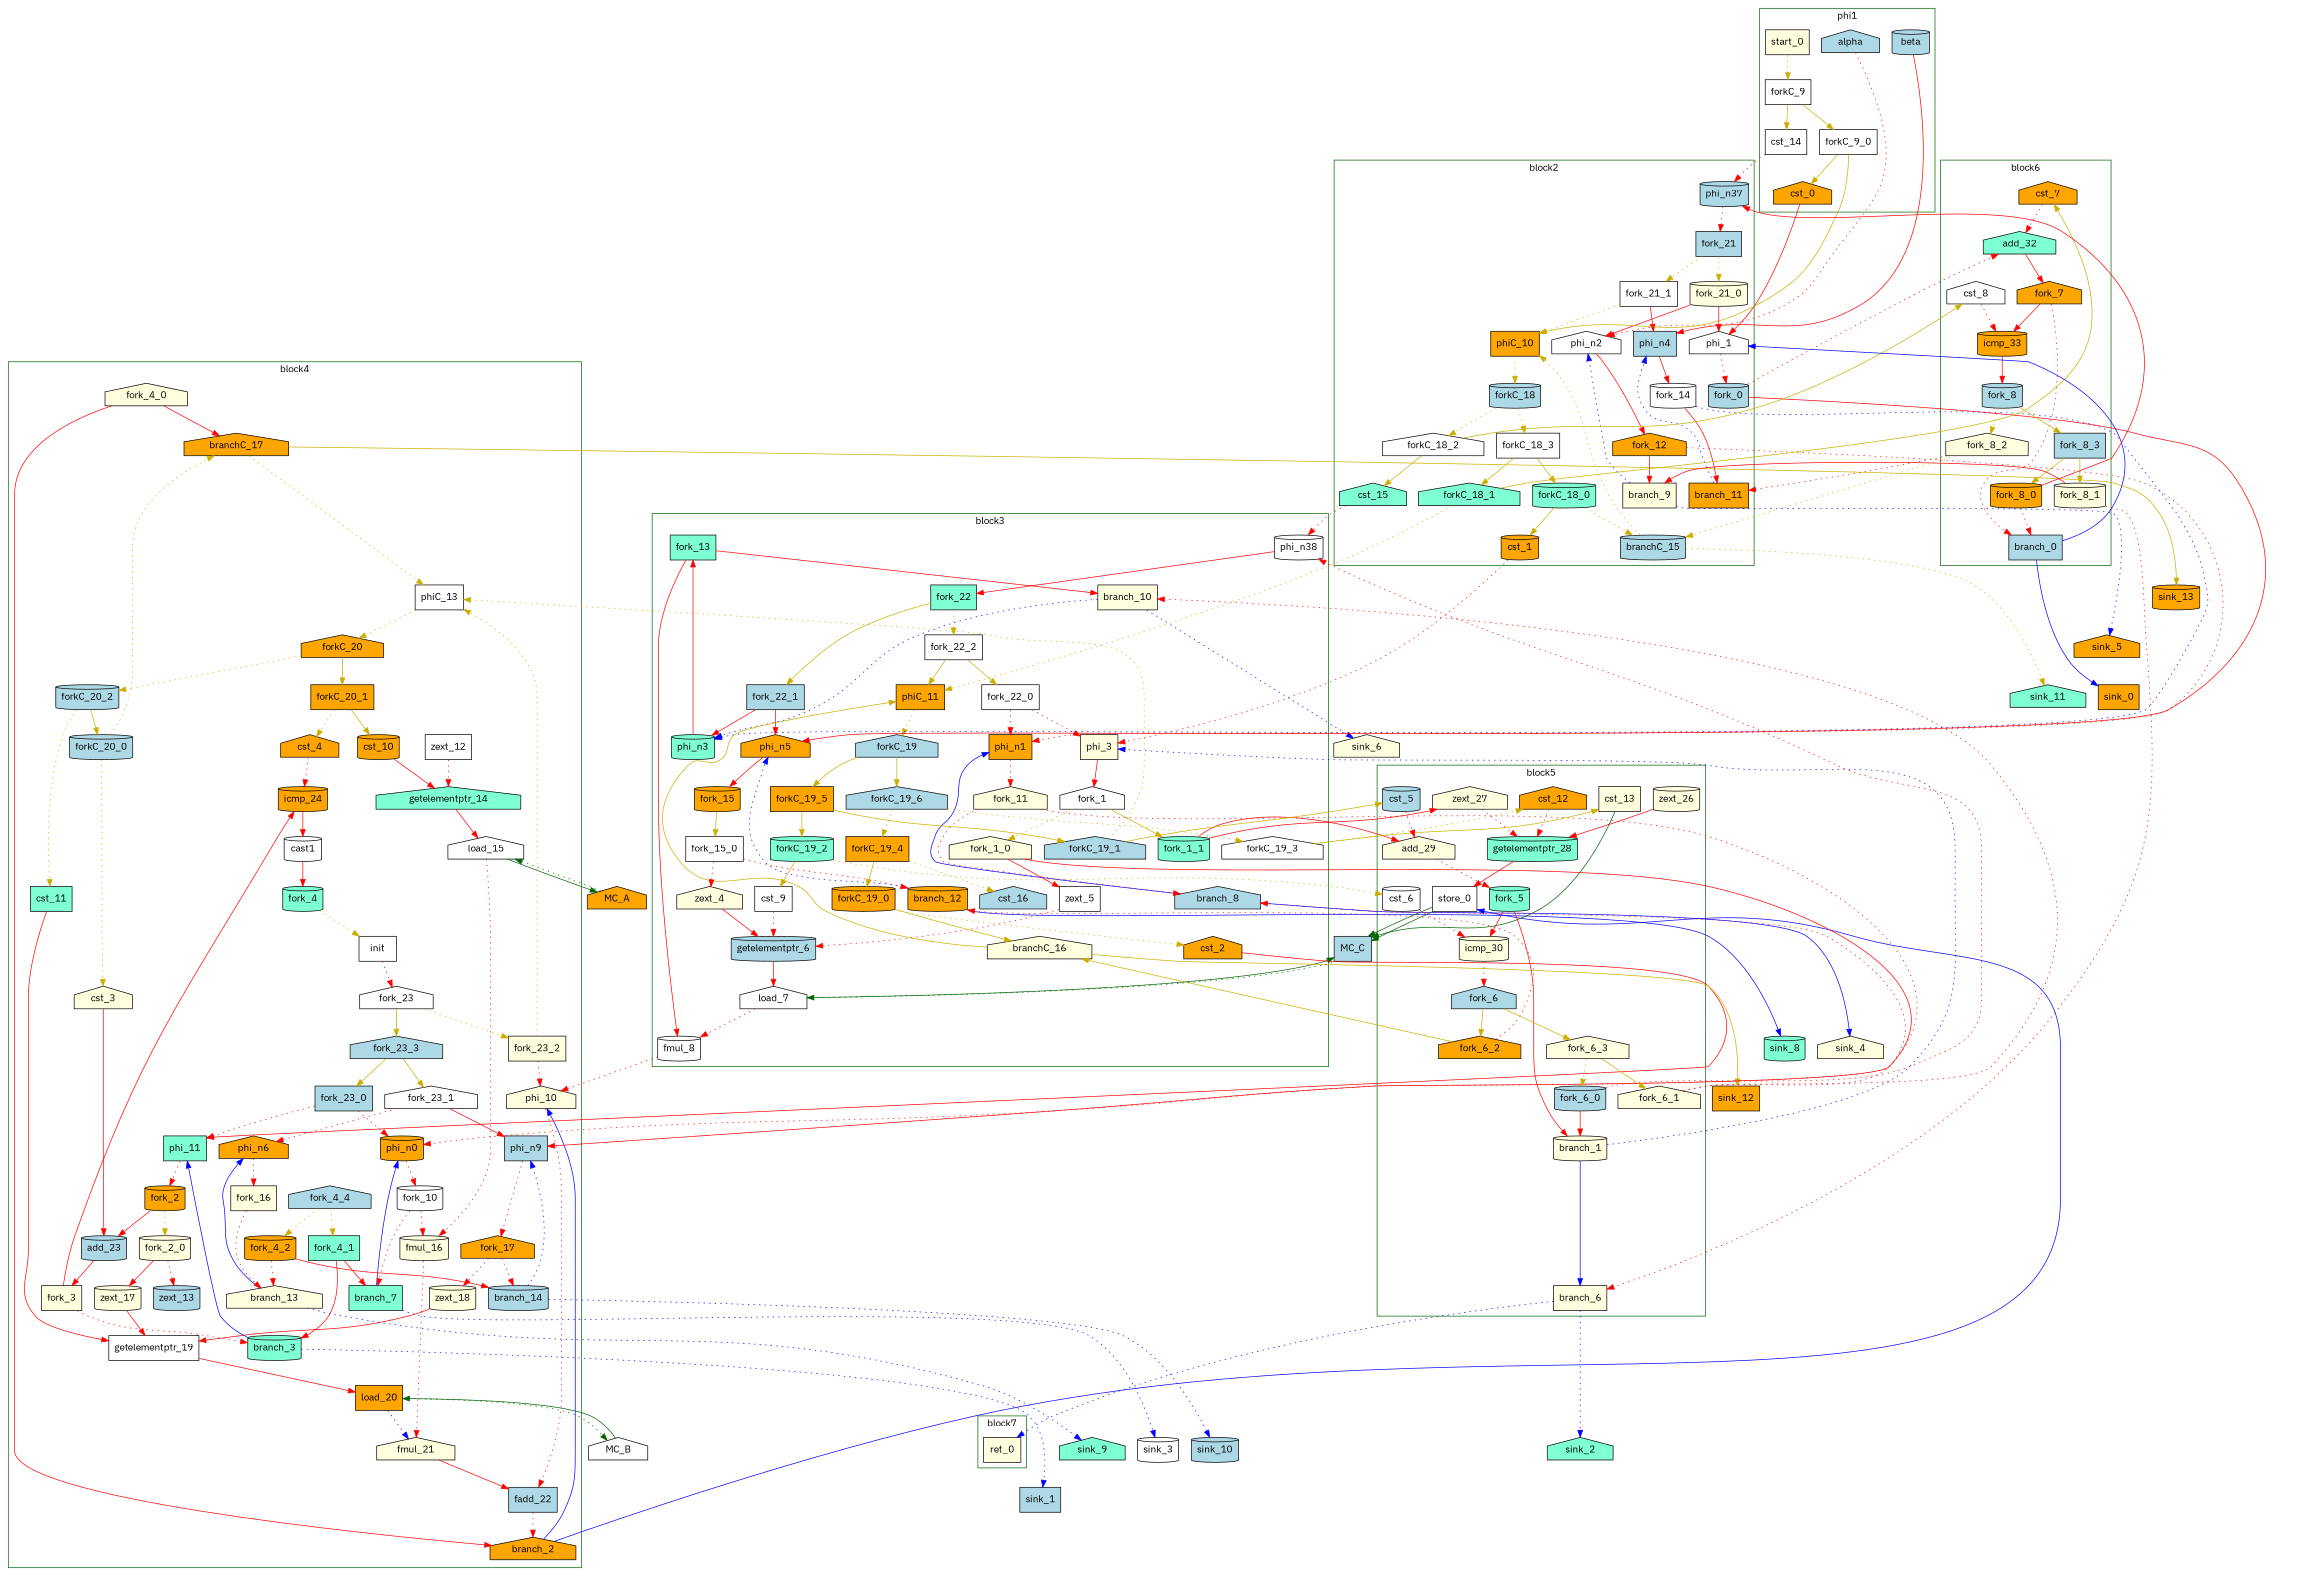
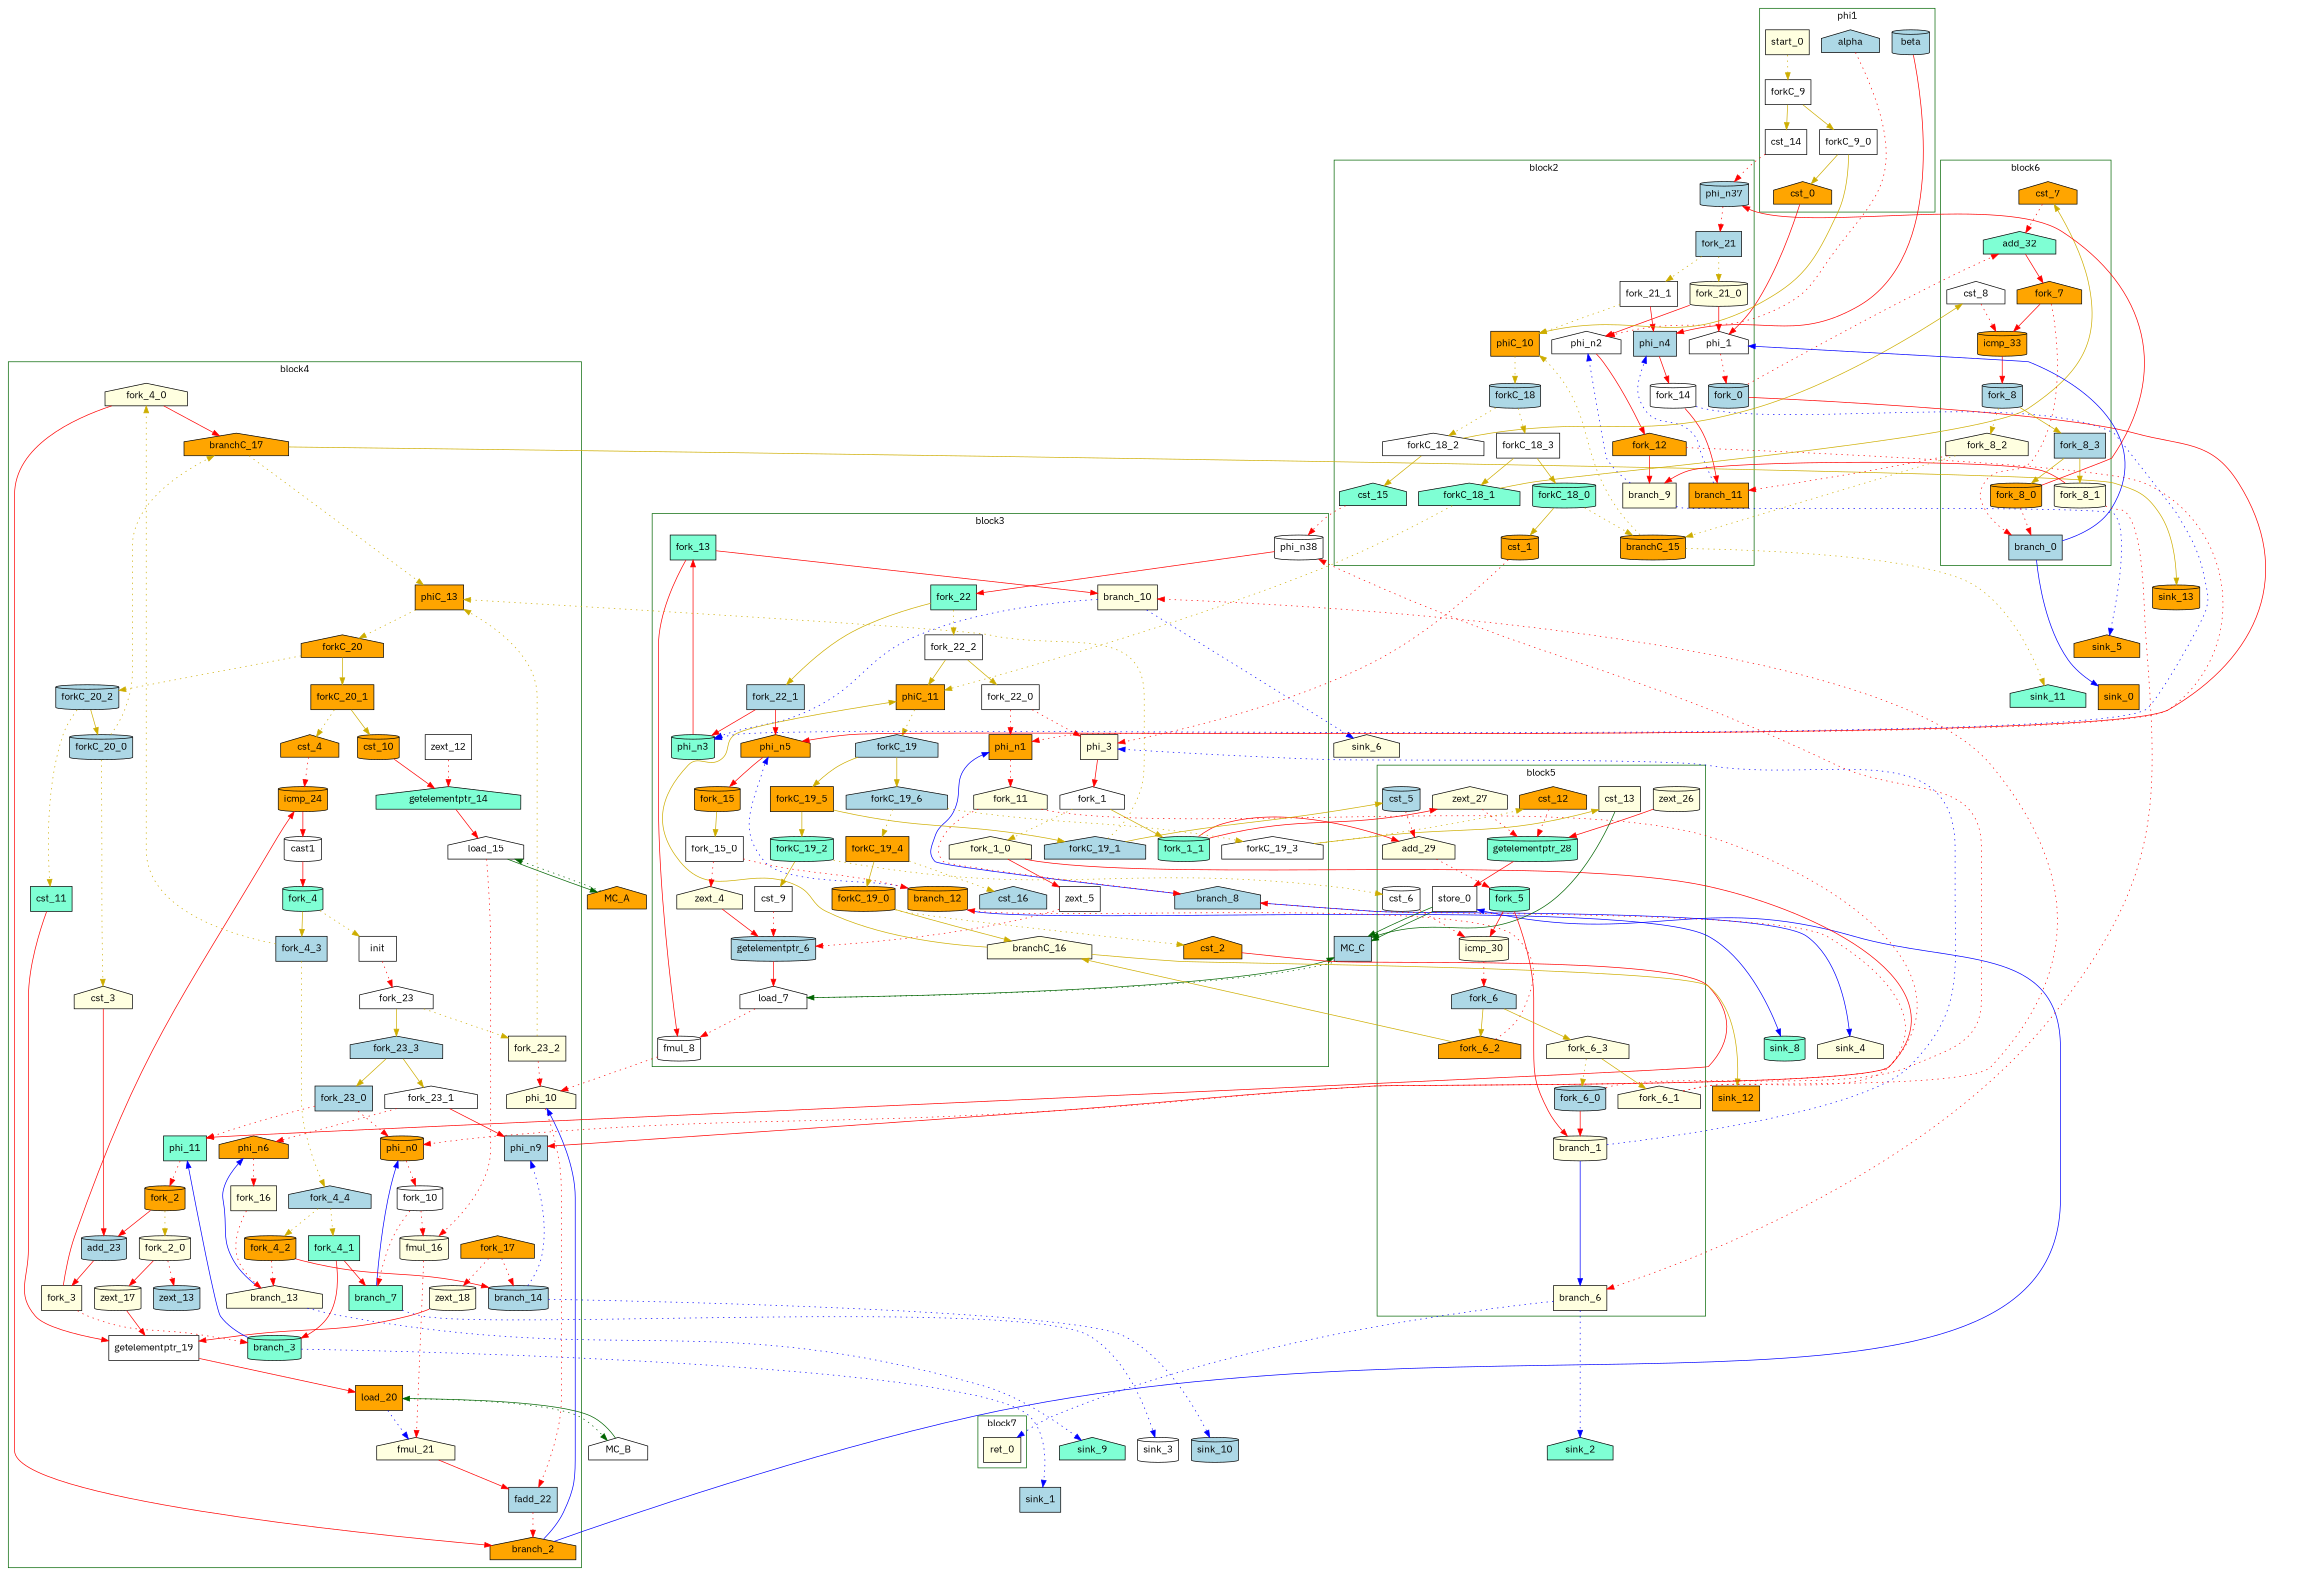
(1653, 548) -> (1653, 548)
(439, 597) -> (439, 597)
none -> (301, 949)
(513, 1195) -> none
